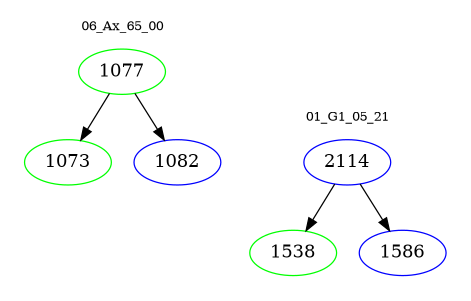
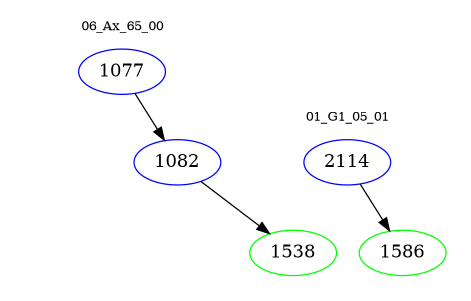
(122, 72) -> (122, 72)
(348, 118) -> (348, 118)
(68, 162) -> none
(324, 202) -> (230, 204)
(403, 253) -> (403, 253)
